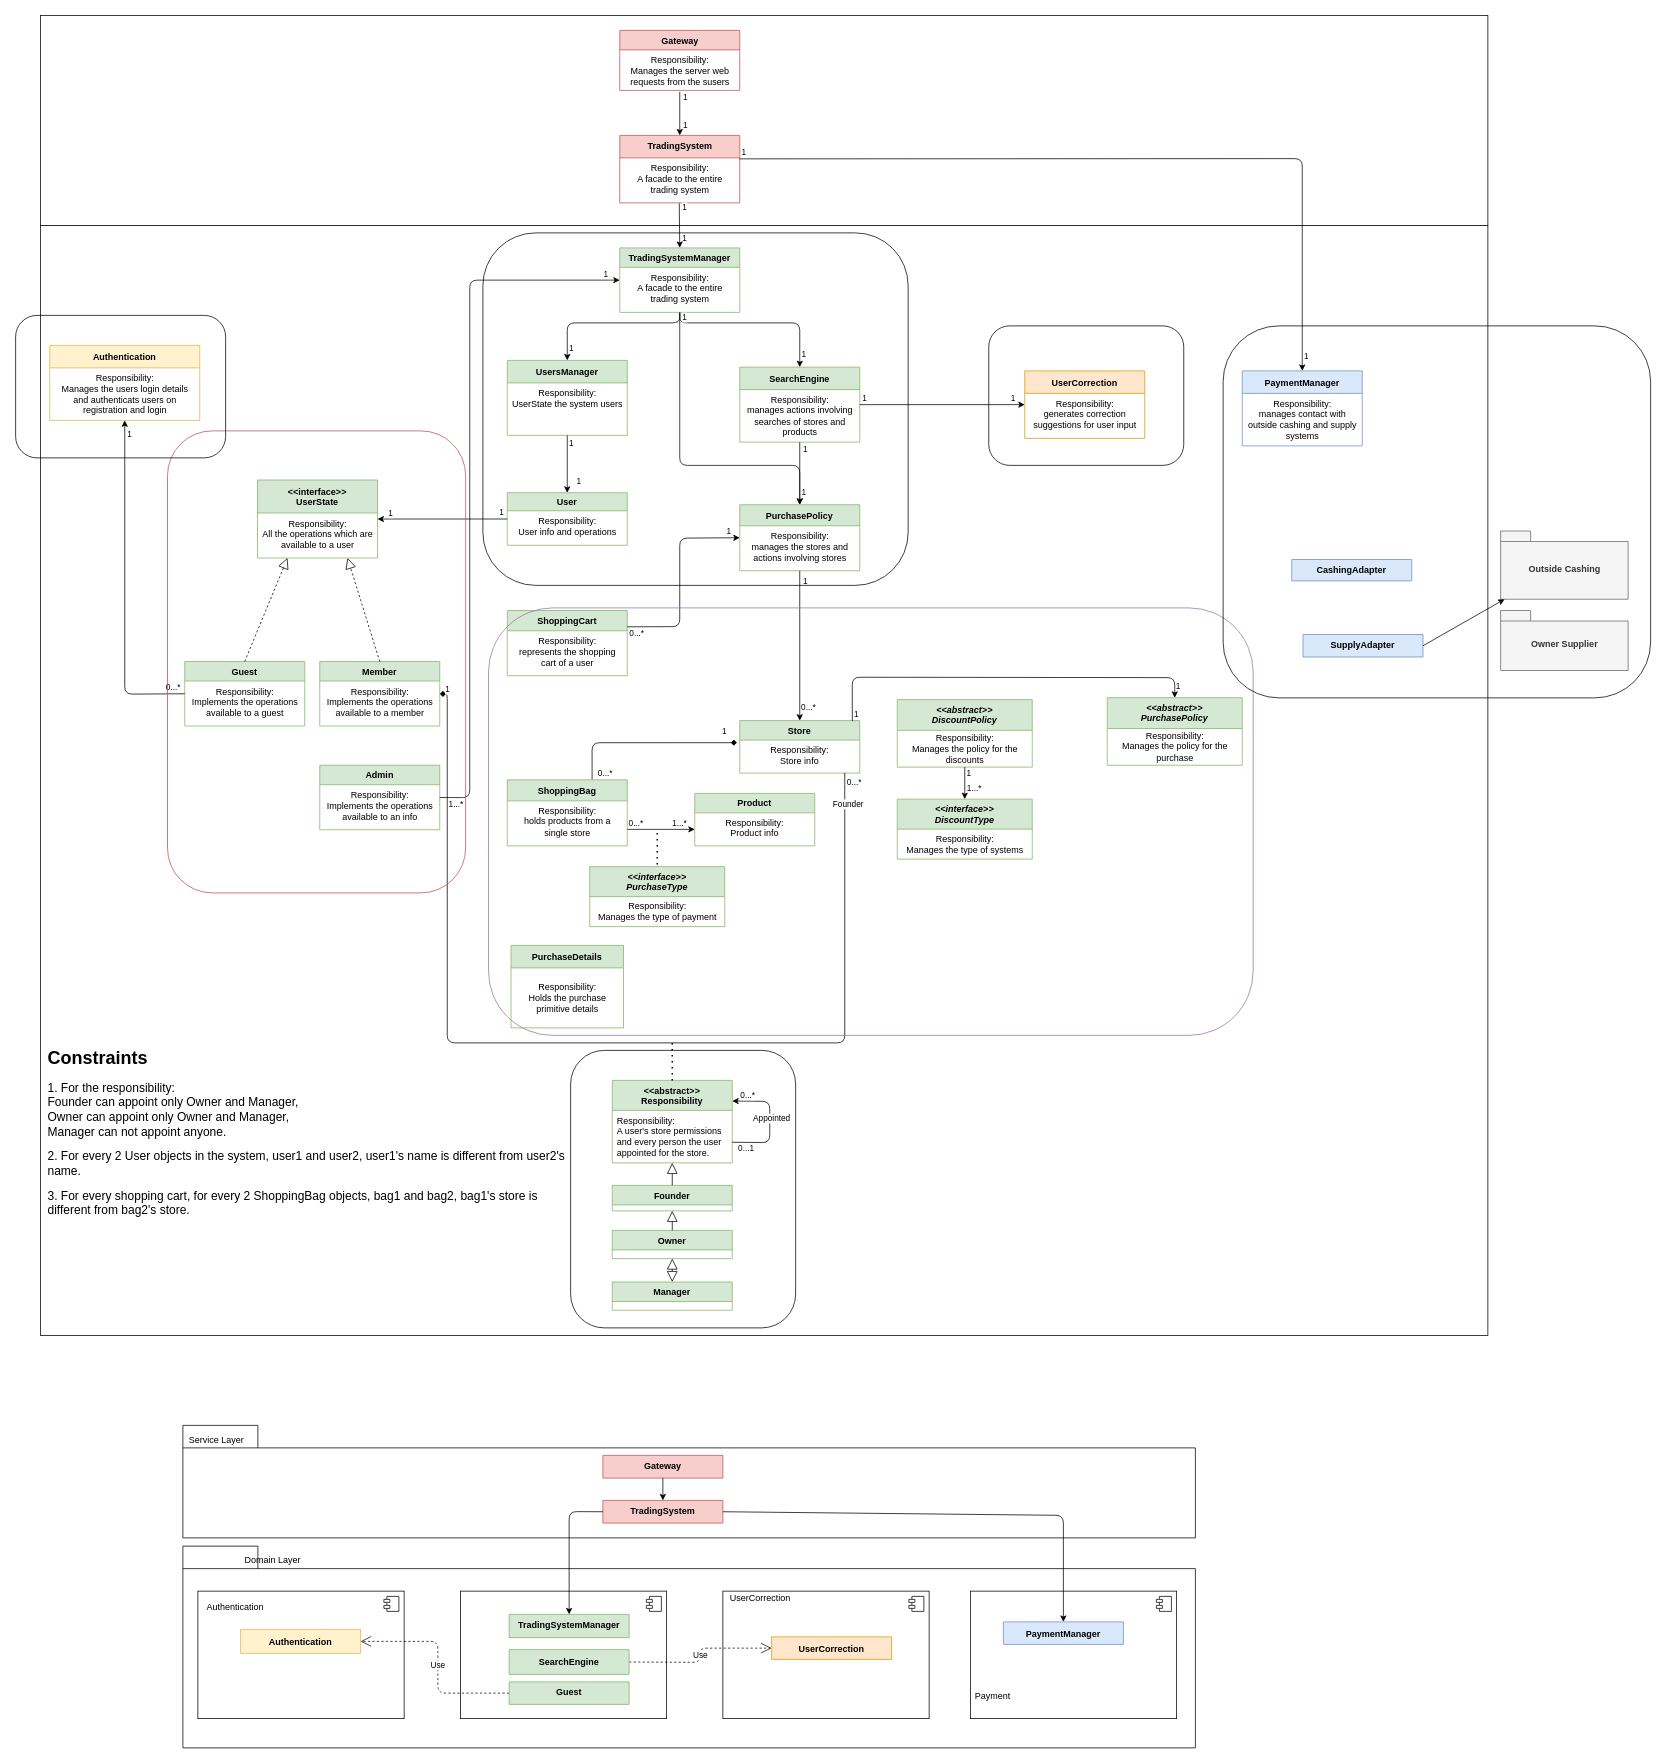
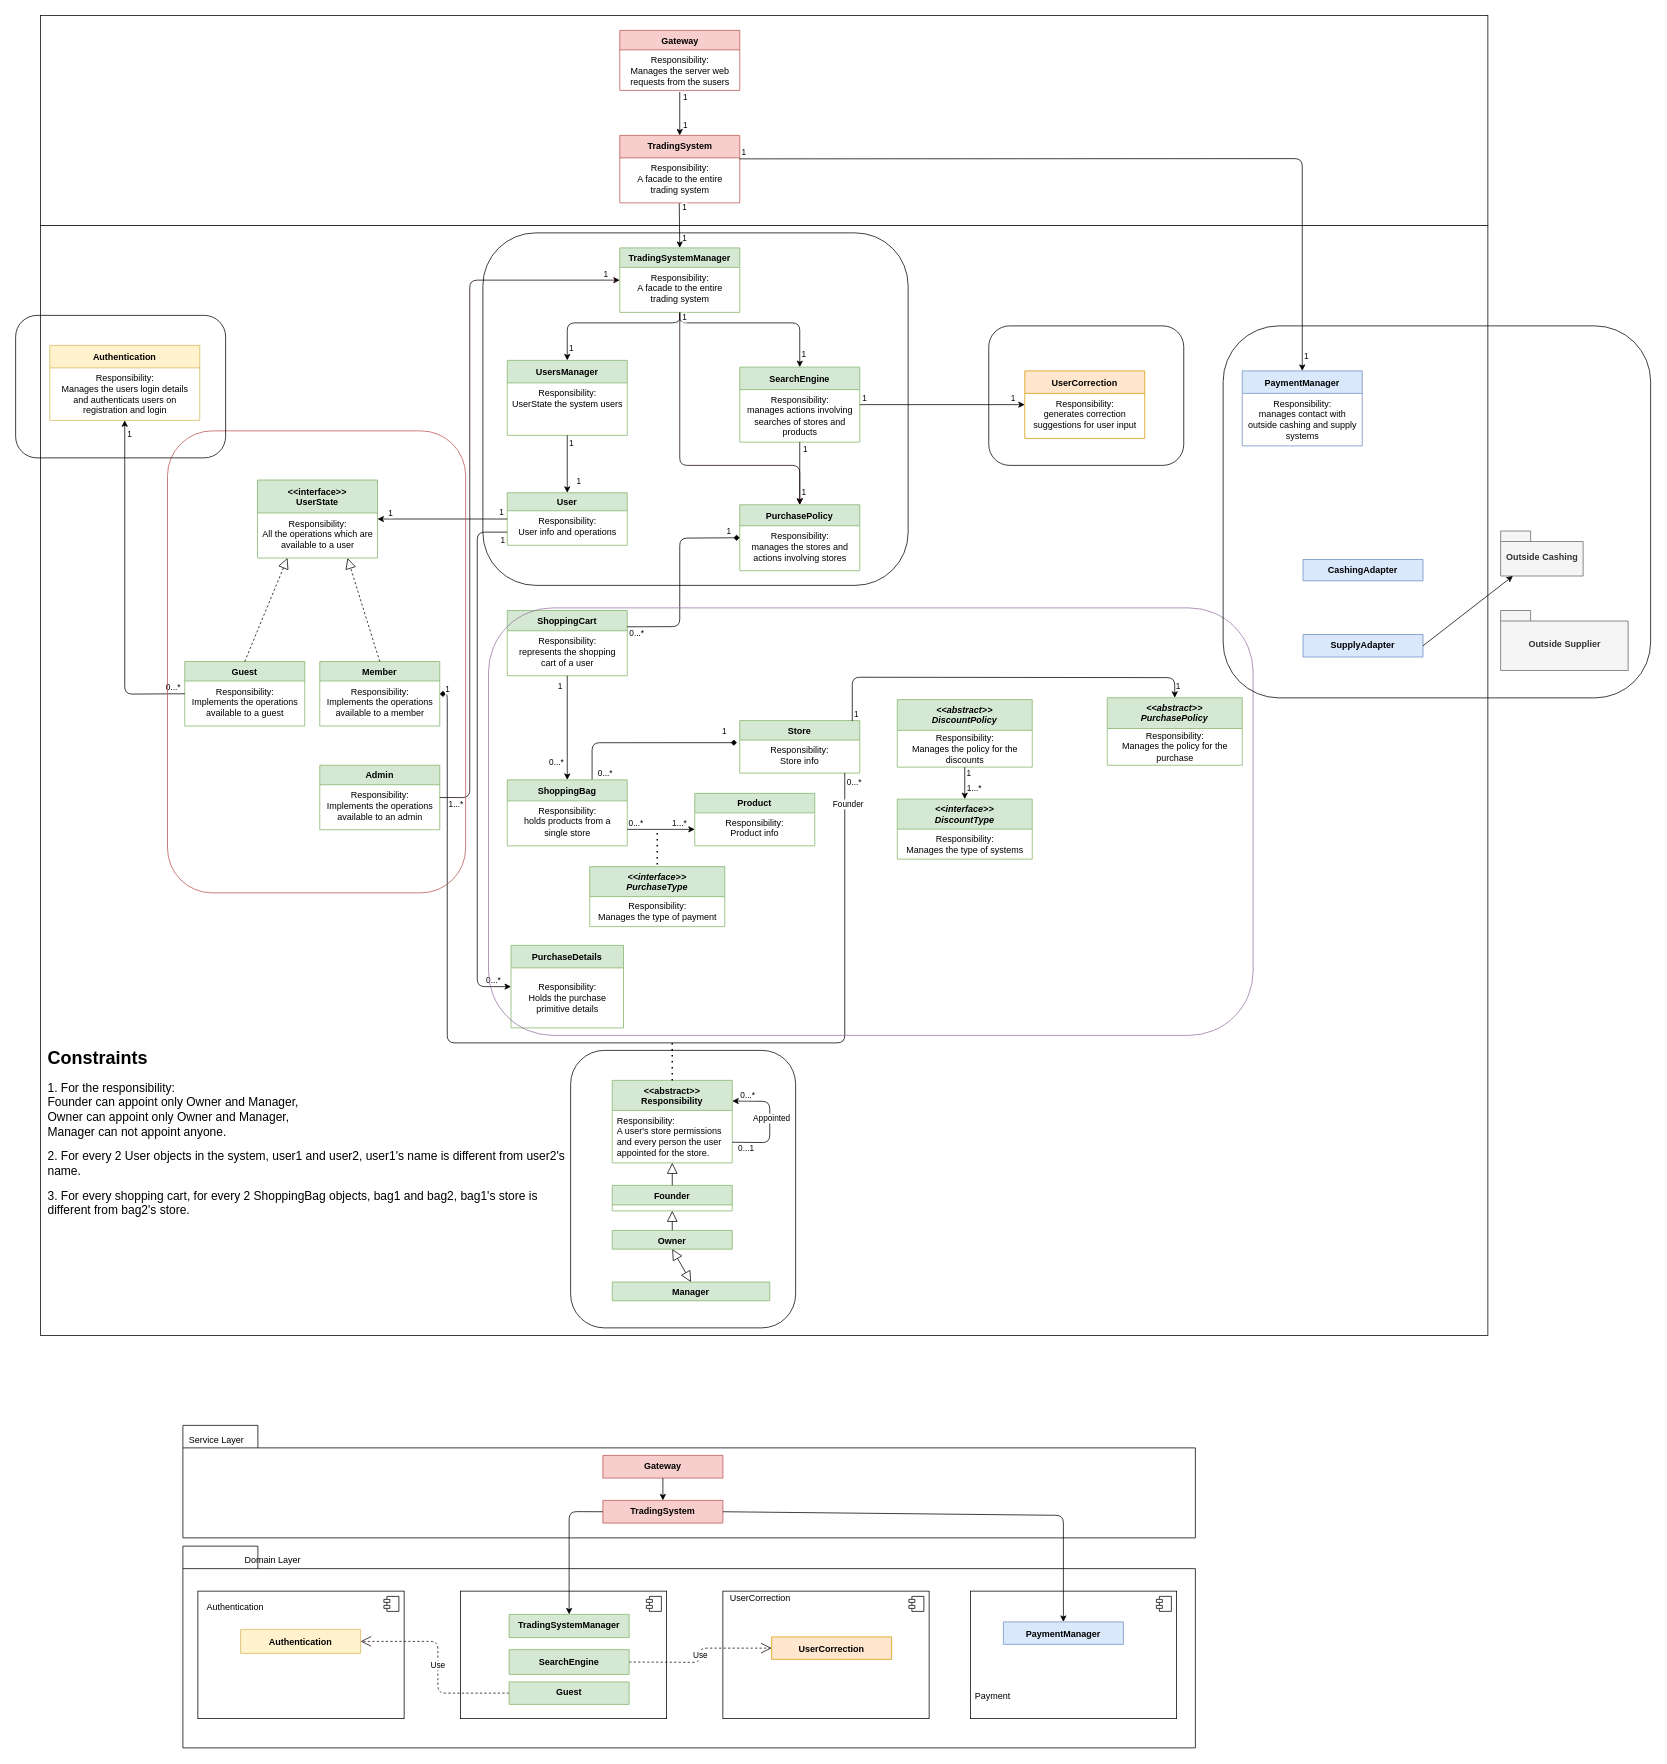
(733, 538) -> (732, 538)
(1564, 565) -> (1542, 554)
(1352, 570) -> (1363, 570)
(800, 644) -> none
(1565, 645) -> (1565, 645)
none -> (567, 726)
none -> (477, 770)
(380, 806) -> (380, 806)
(672, 1245) -> (672, 1240)
(672, 1296) -> (691, 1291)
